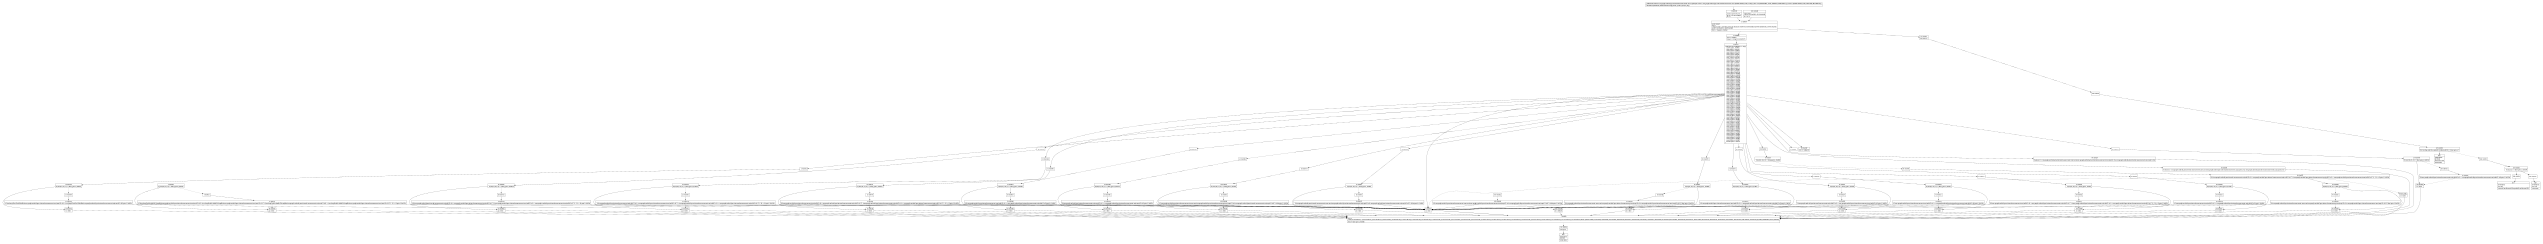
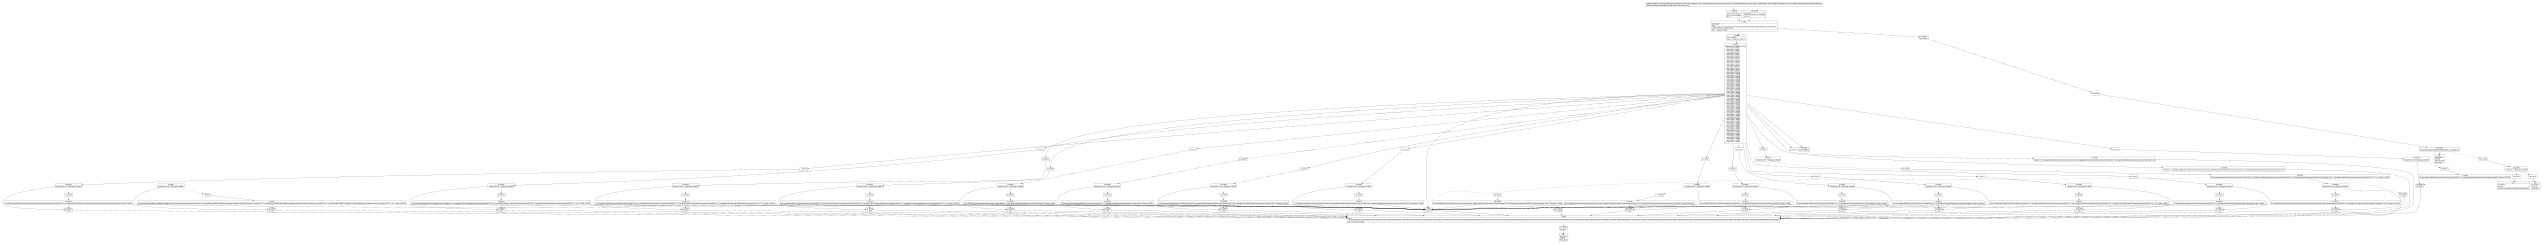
none -> (1745, 195)
